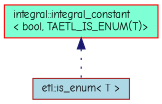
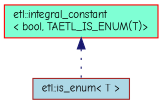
(81, 21) -> (81, 21)
